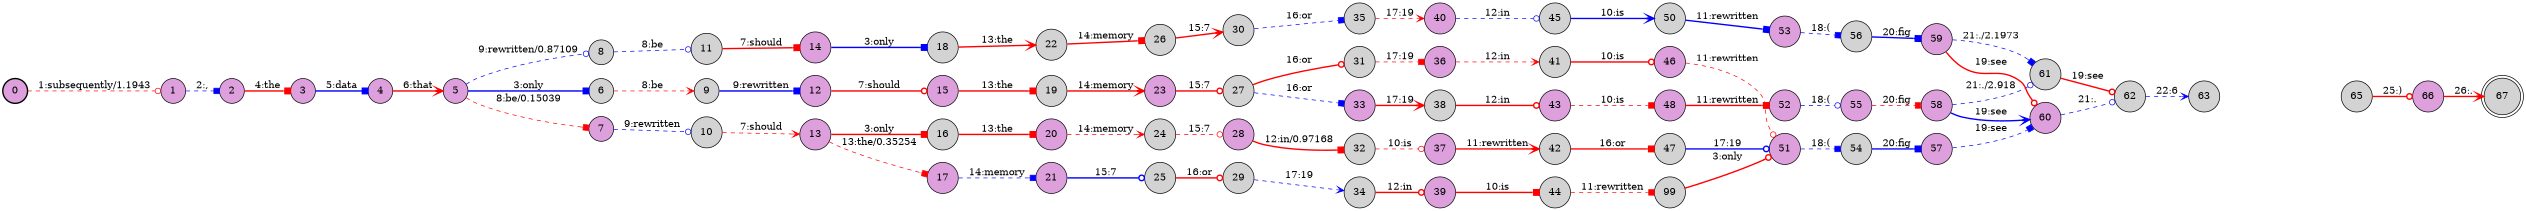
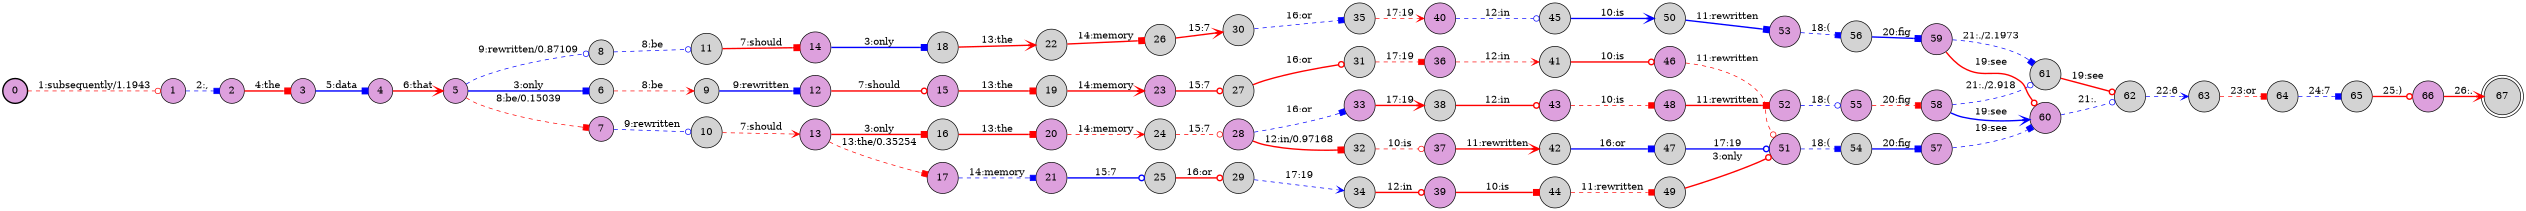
none -> (2283, 96)
(1296, 98) -> (1297, 124)
(1609, 149) -> (1609, 149)
(1670, 192) -> (1670, 192)
